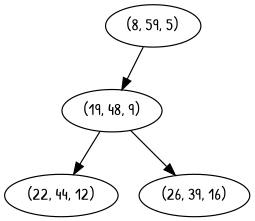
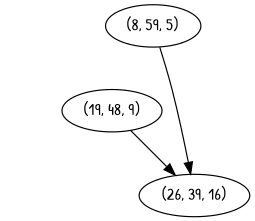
(135, 63) -> (176, 104)
(61, 196) -> none
